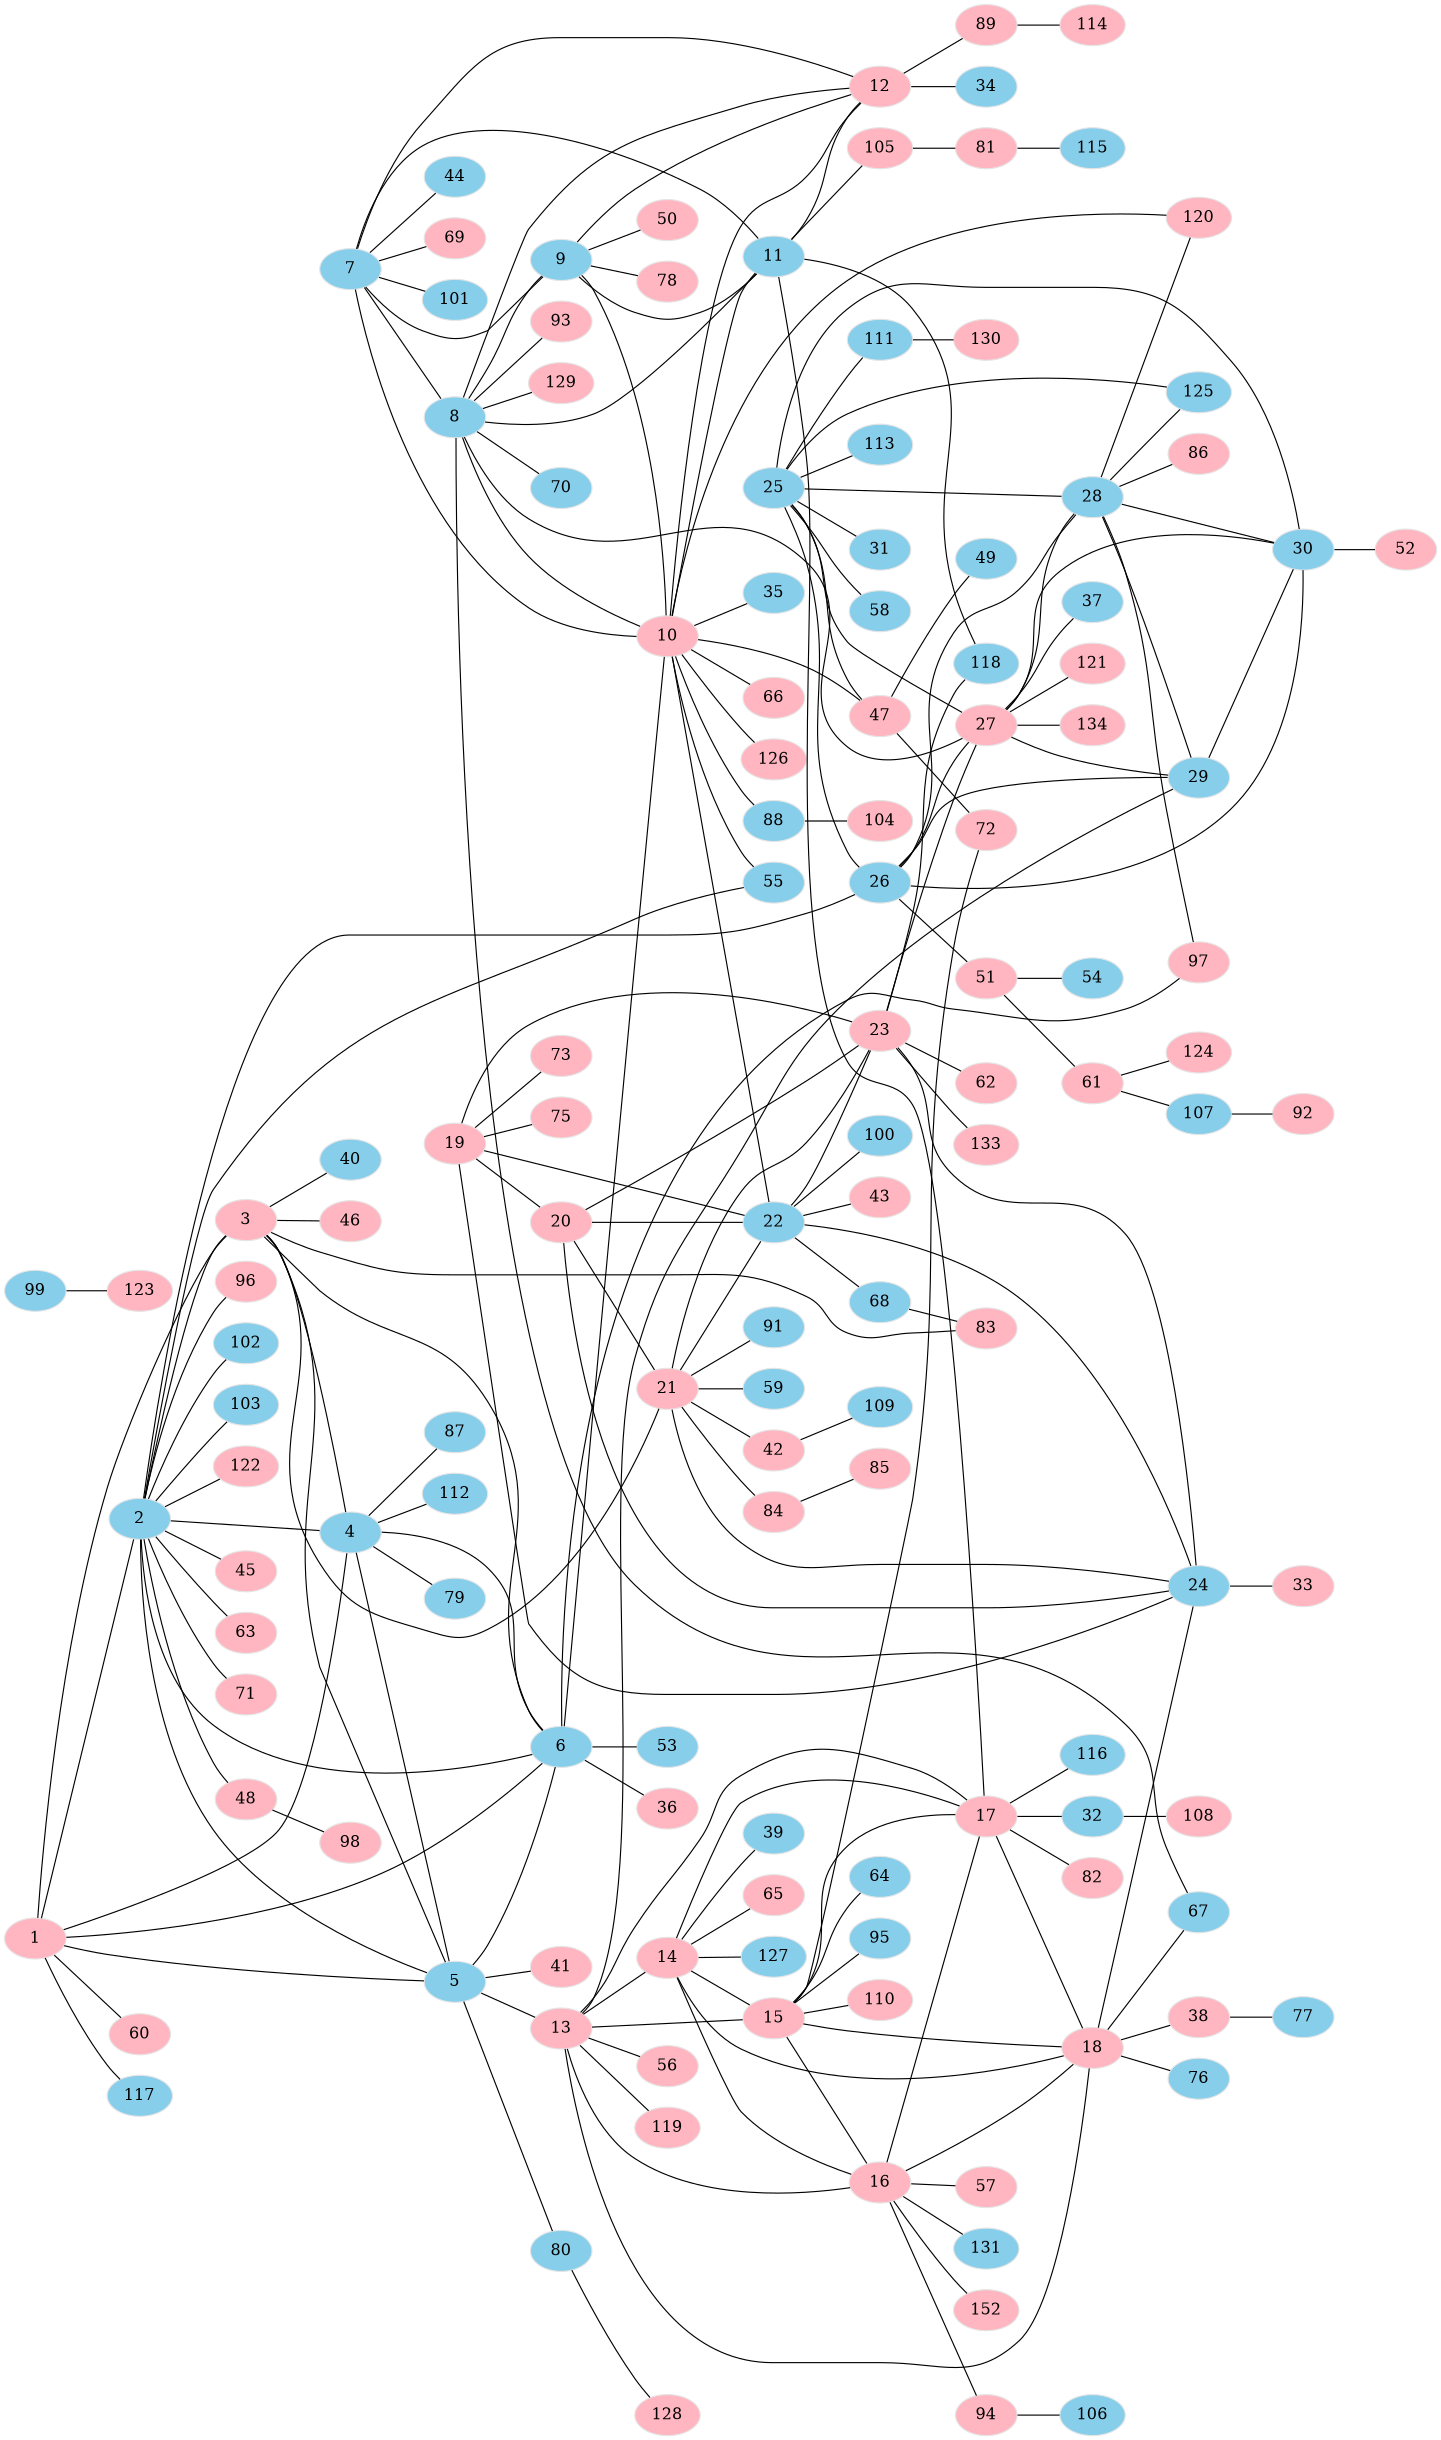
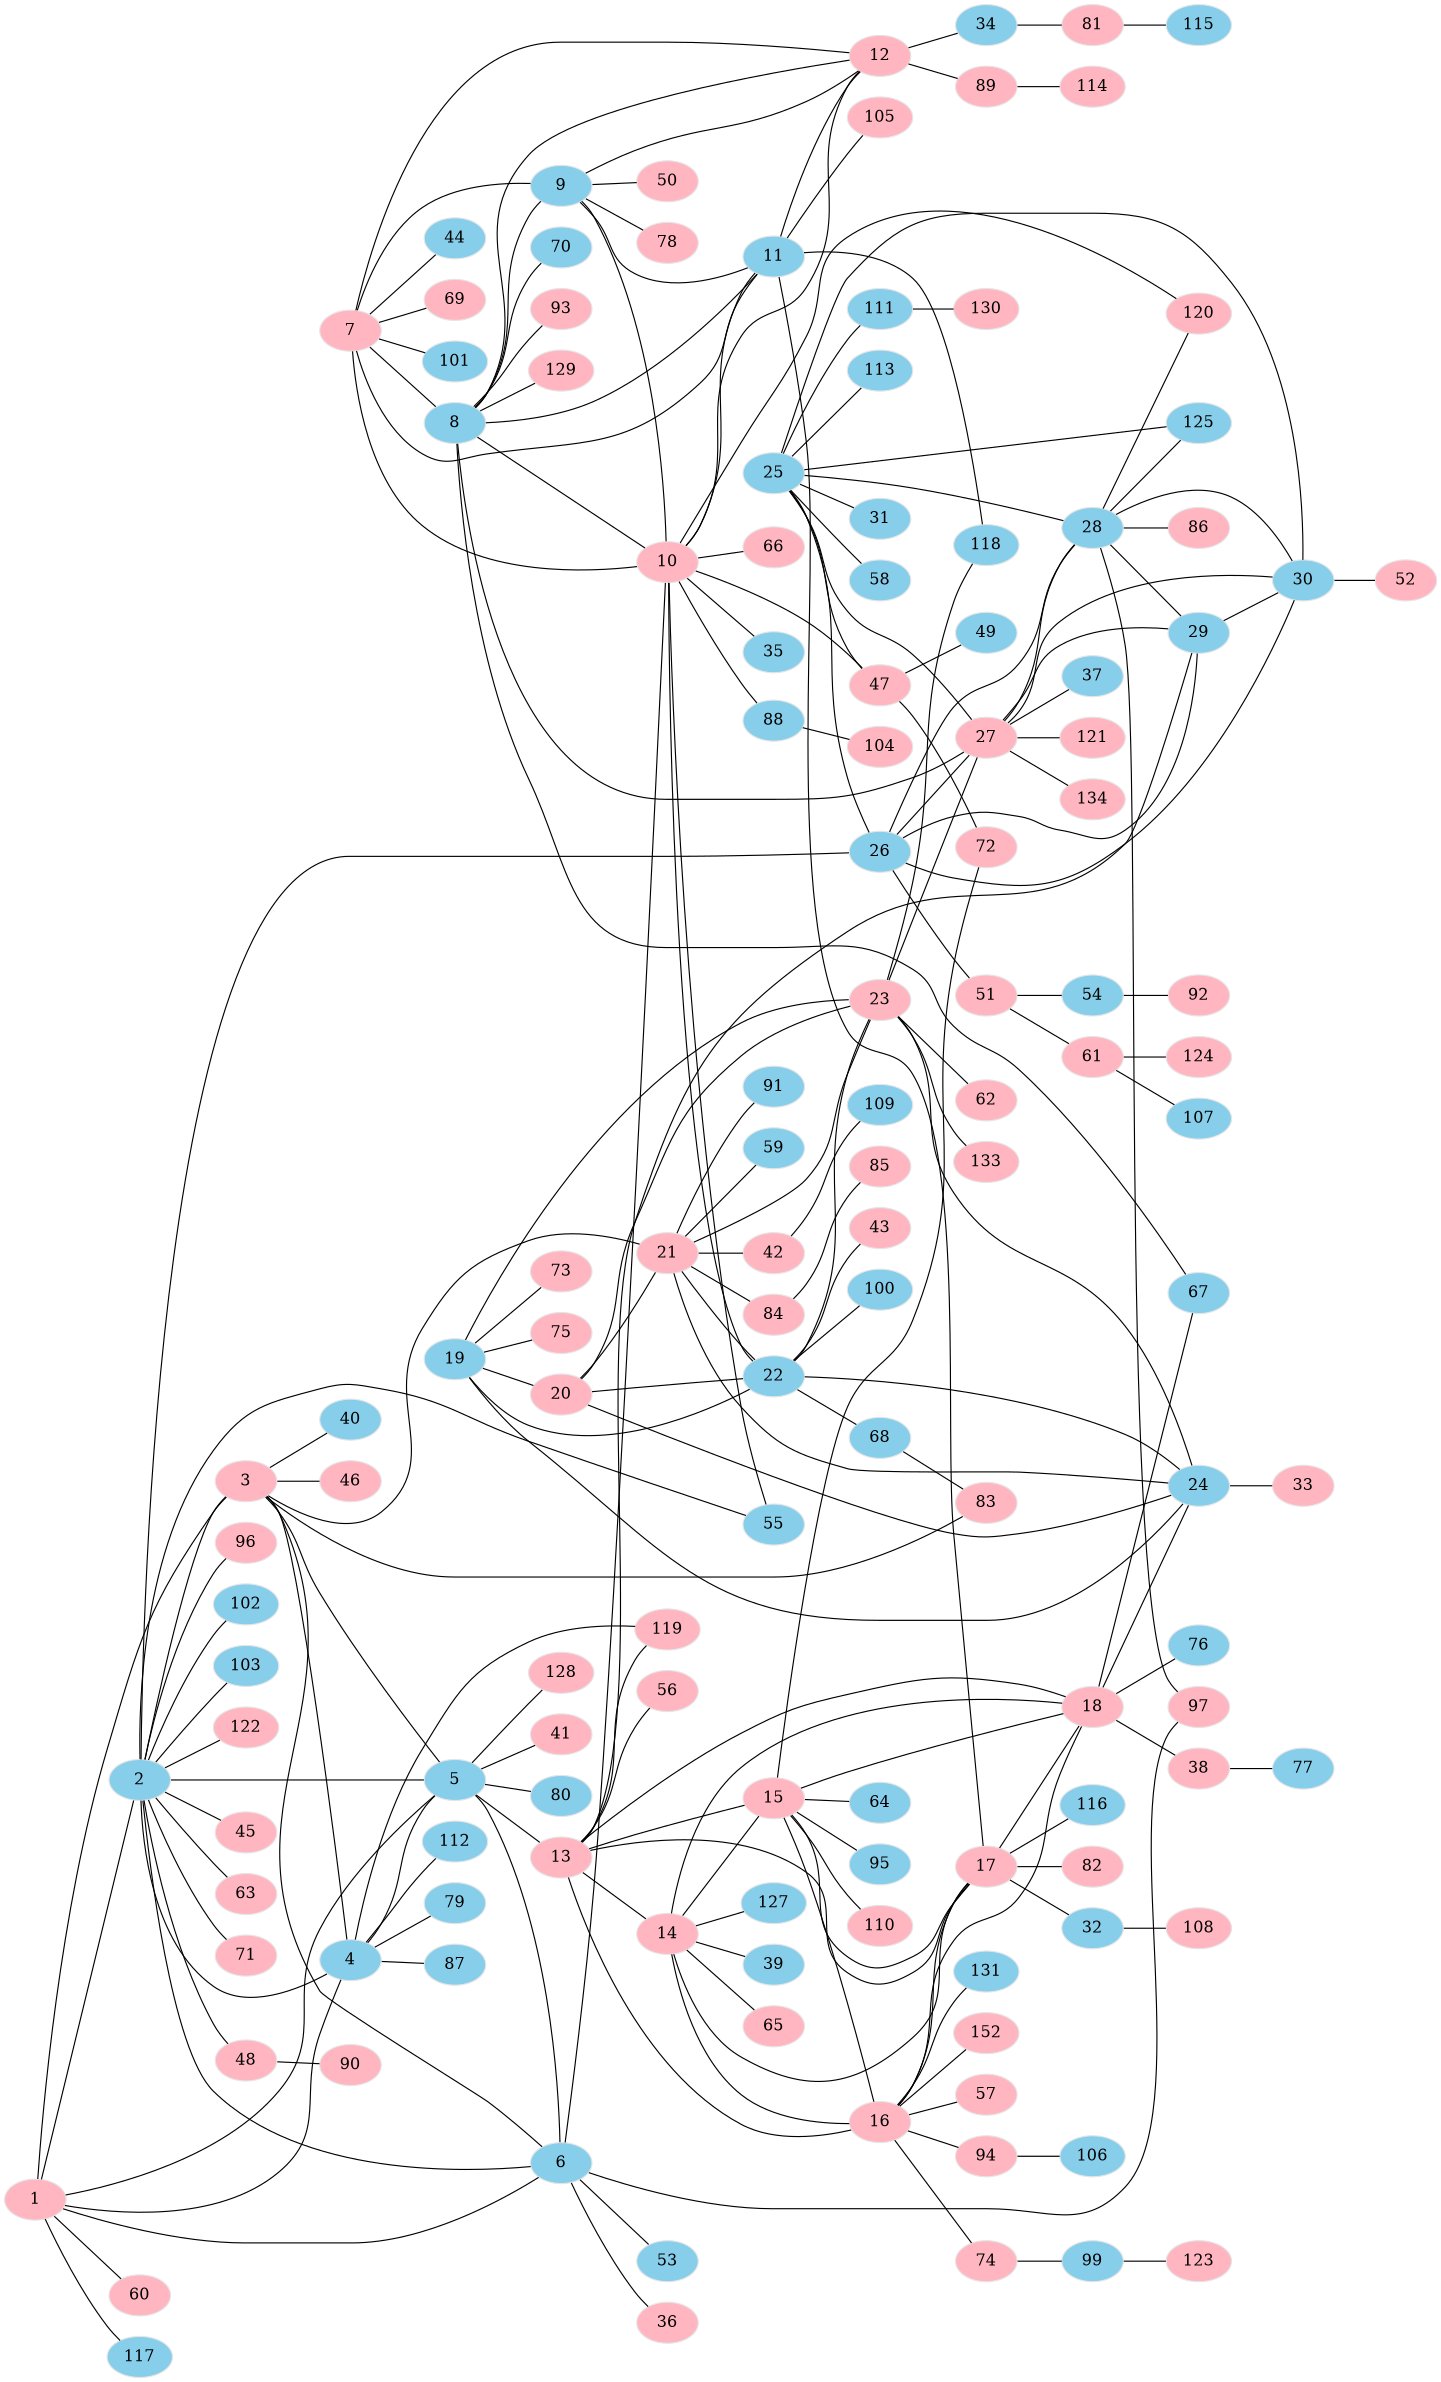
(934, 148) -> (1040, 25)
(351, 269) -> (351, 331)
(774, 759) -> none
(1252, 1114) -> (1146, 995)
(455, 1144) -> (455, 1359)
(502, 1587) -> (438, 1724)
(351, 1843) -> (351, 2065)
none -> (986, 2261)
(608, 2336) -> (507, 1726)
